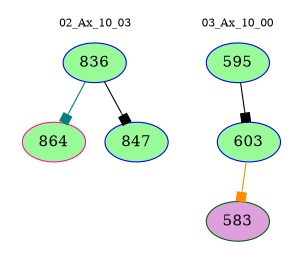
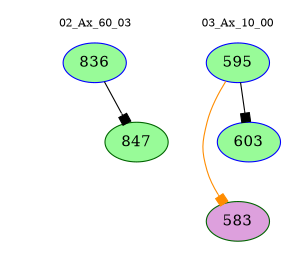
(95, 24) -> (95, 24)
(54, 142) -> none
(137, 142) -> (137, 142)
(244, 176) -> (204, 137)
